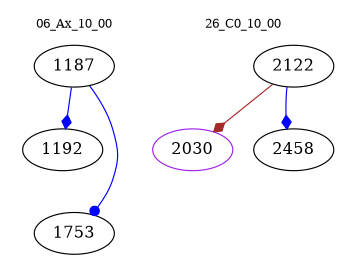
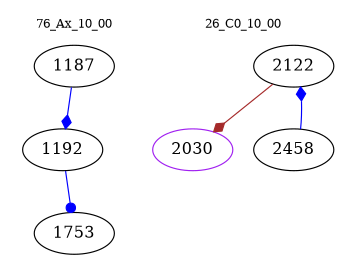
(74, 25) -> (74, 25)
(286, 101) -> (301, 115)
(117, 146) -> (68, 187)
